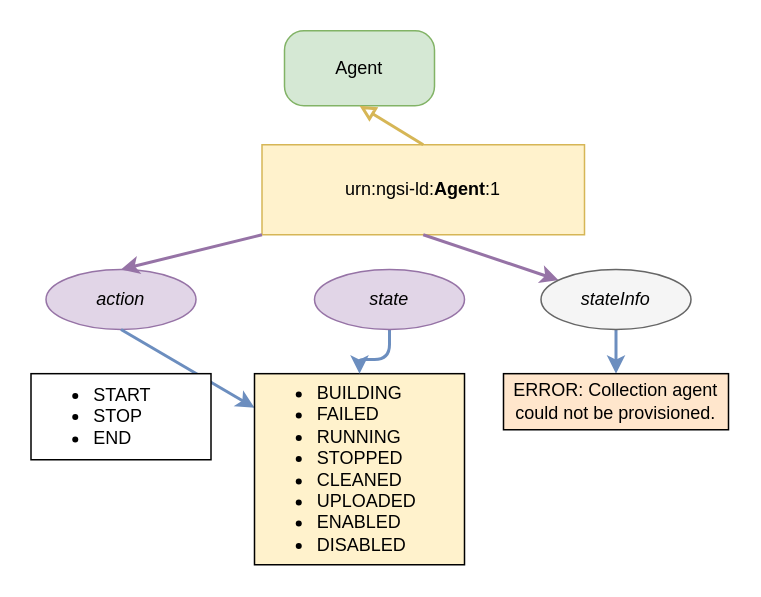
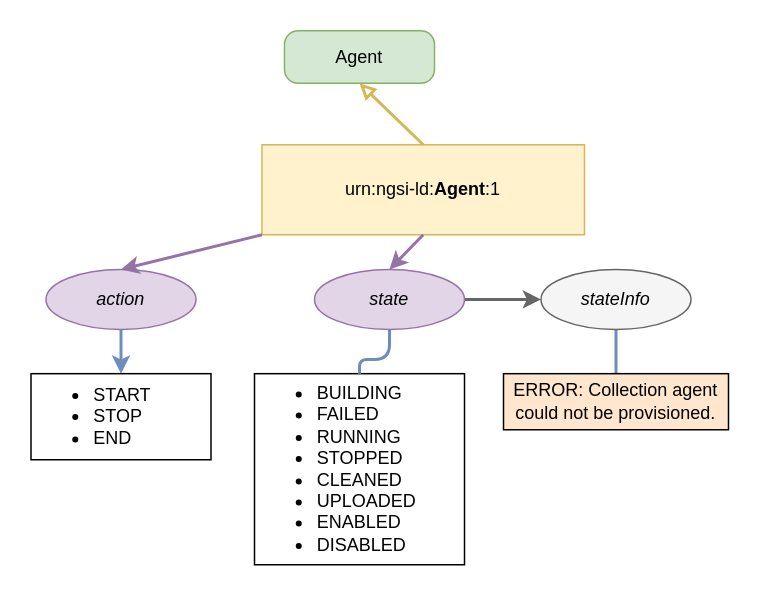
(359, 68) -> (359, 57)
(485, 255) -> (410, 248)
none -> (496, 299)
(159, 352) -> (121, 345)
(616, 358) -> (616, 363)
(362, 360) -> (360, 363)
(359, 469) -> (359, 469)
